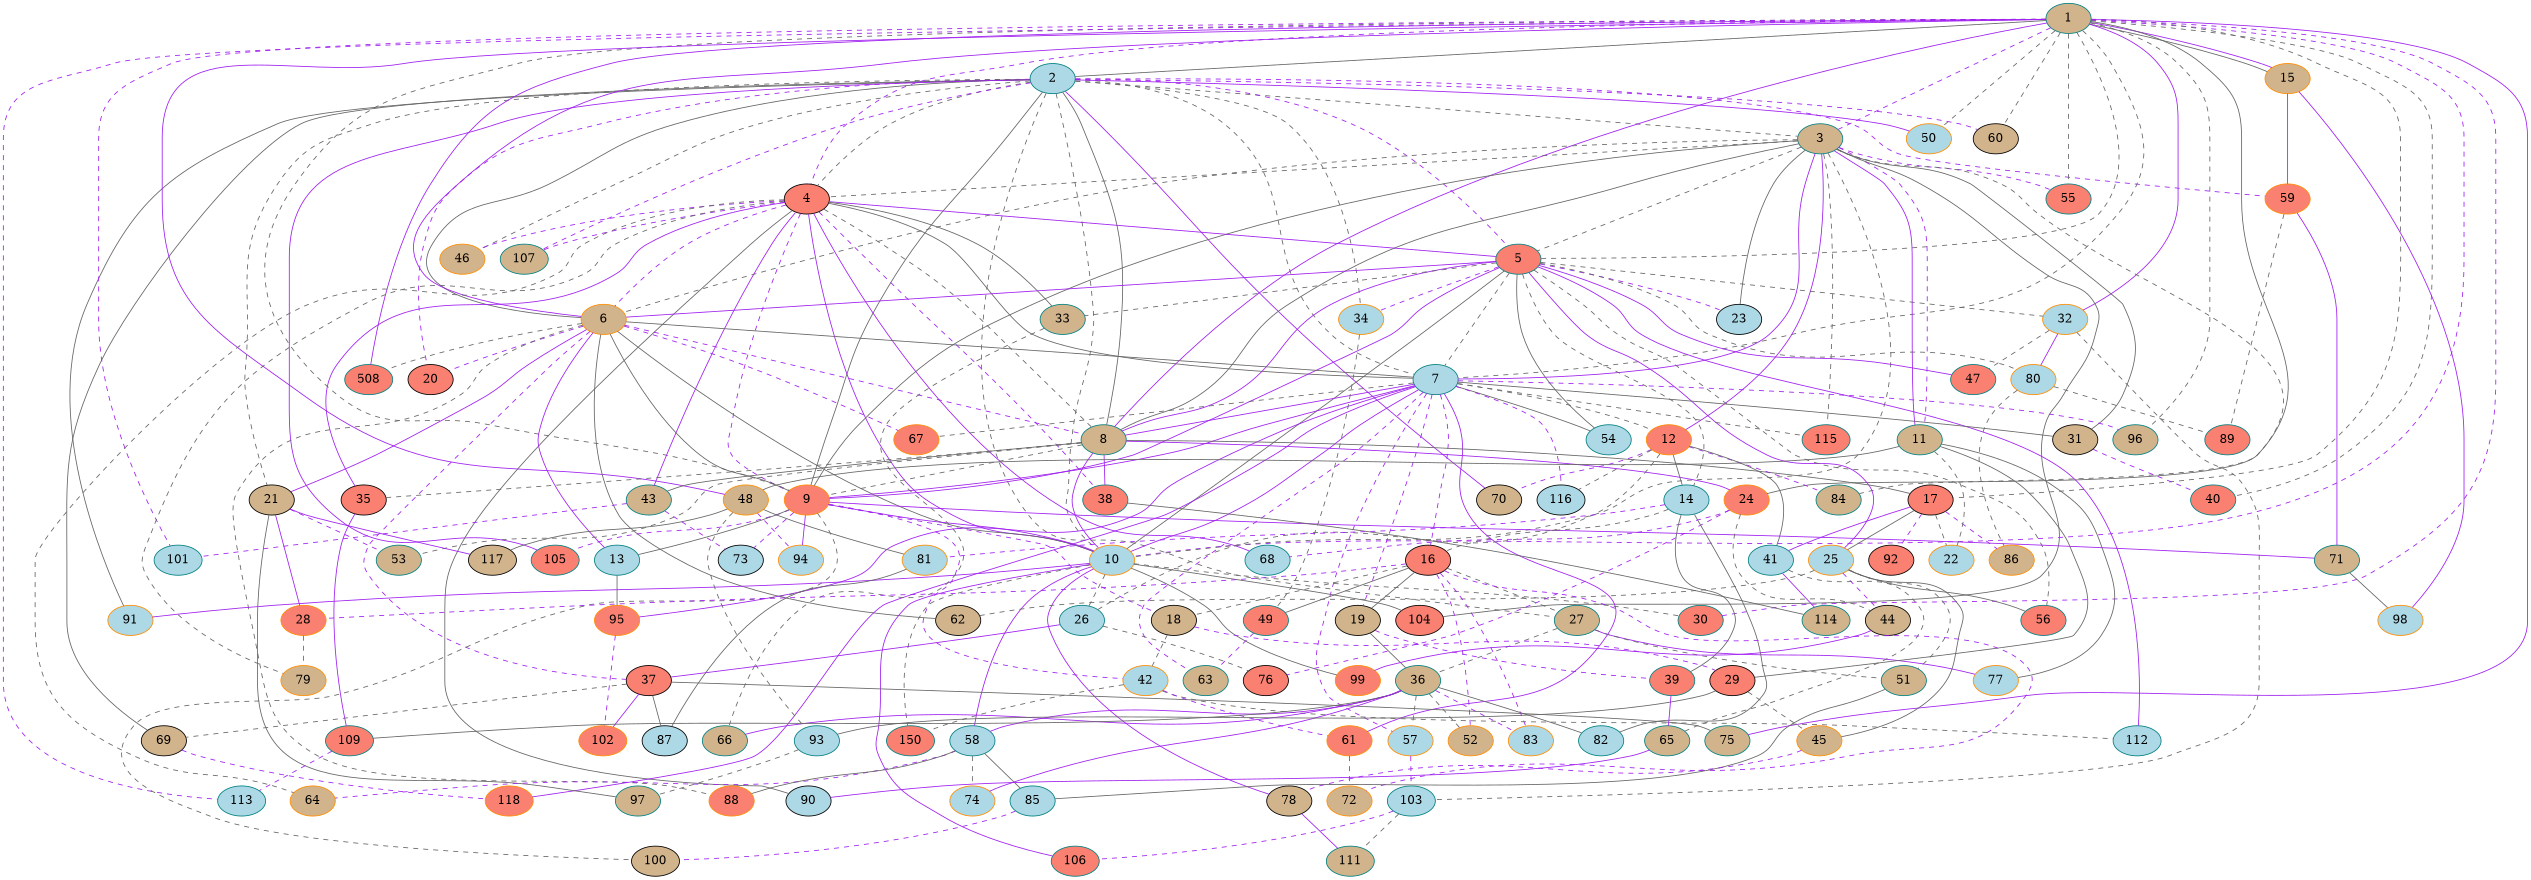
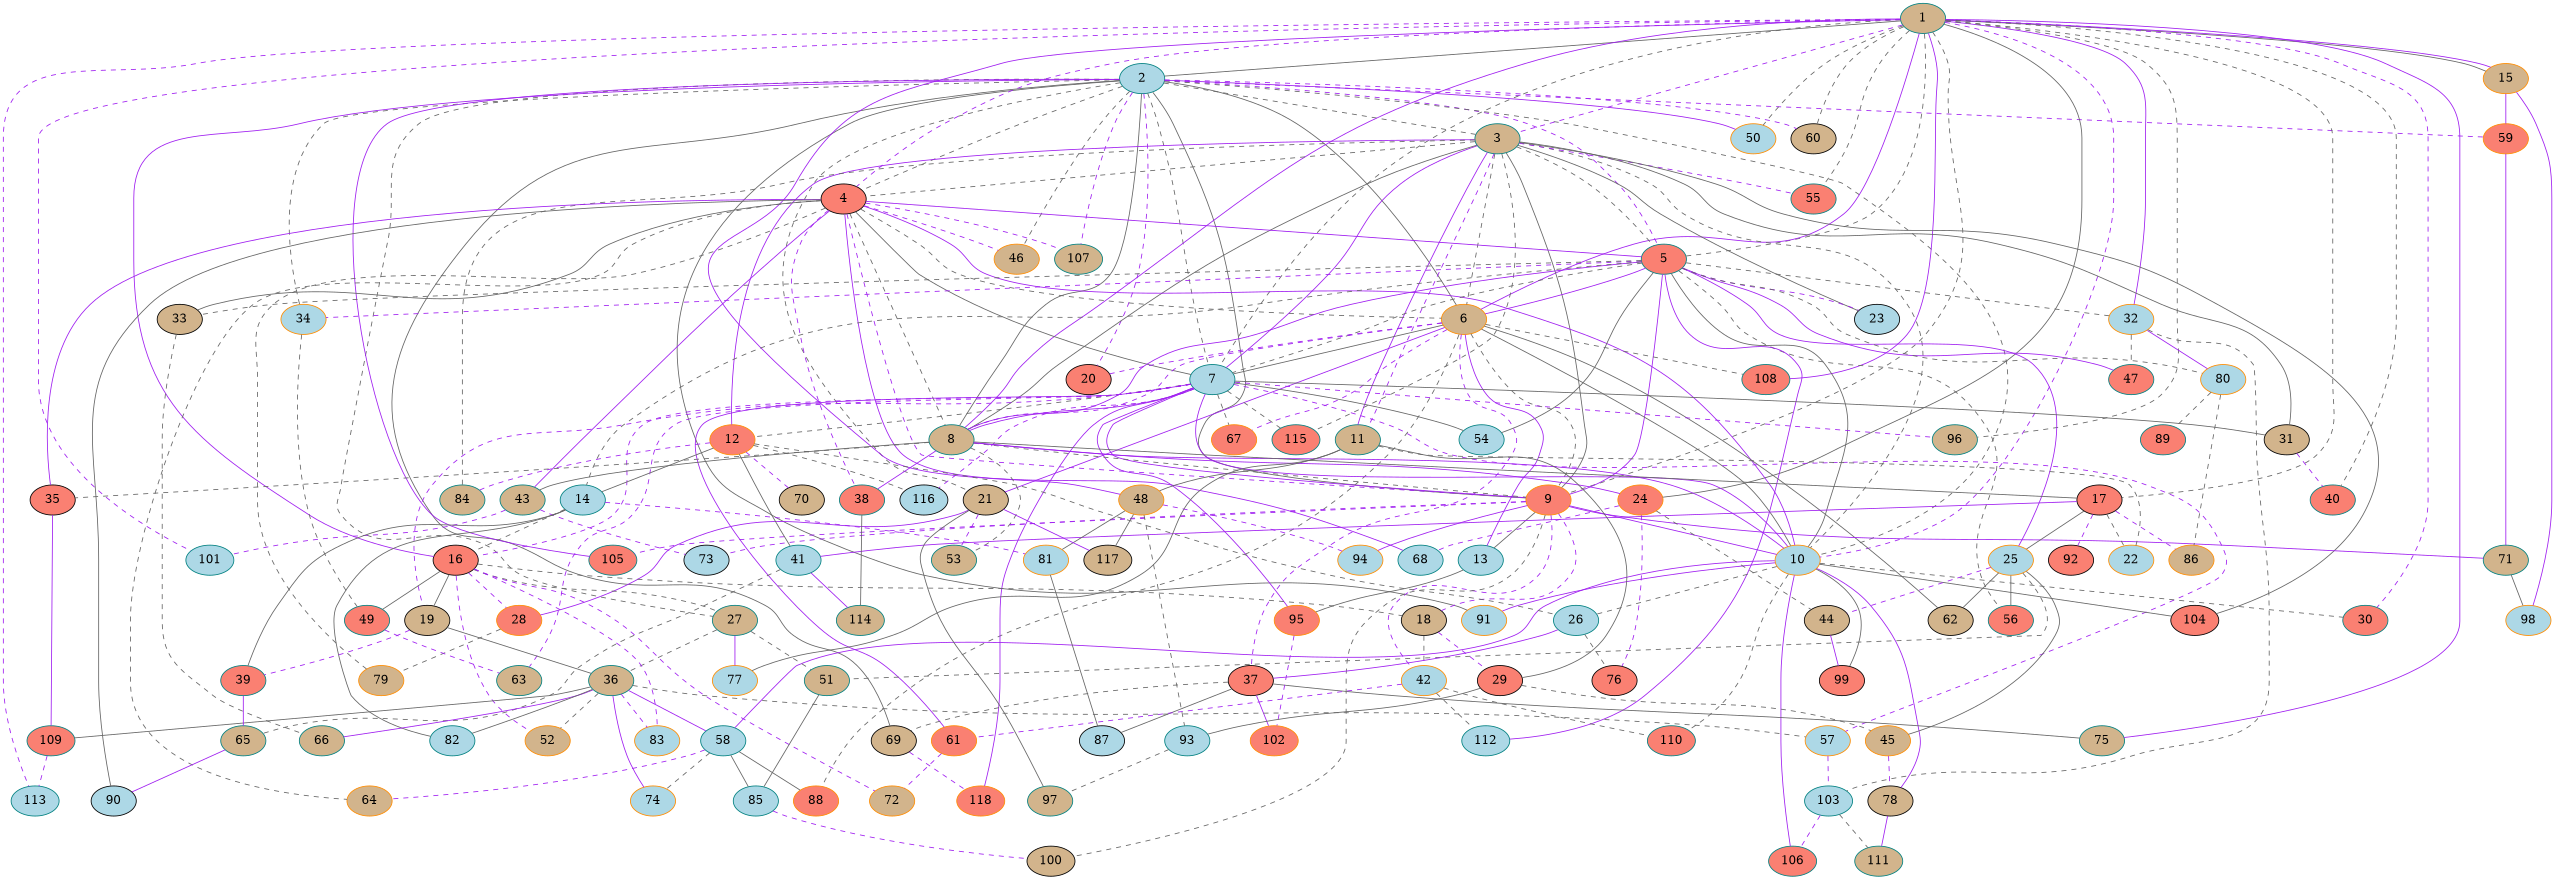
(692, 242) -> (1155, 305)
(1266, 299) -> (309, 122)
(1063, 319) -> (180, 319)
(2257, 319) -> none
(369, 380) -> (1766, 380)
(684, 441) -> (1521, 399)
(1481, 599) -> (1978, 593)
(1358, 681) -> (1842, 681)
(911, 741) -> (1671, 741)
